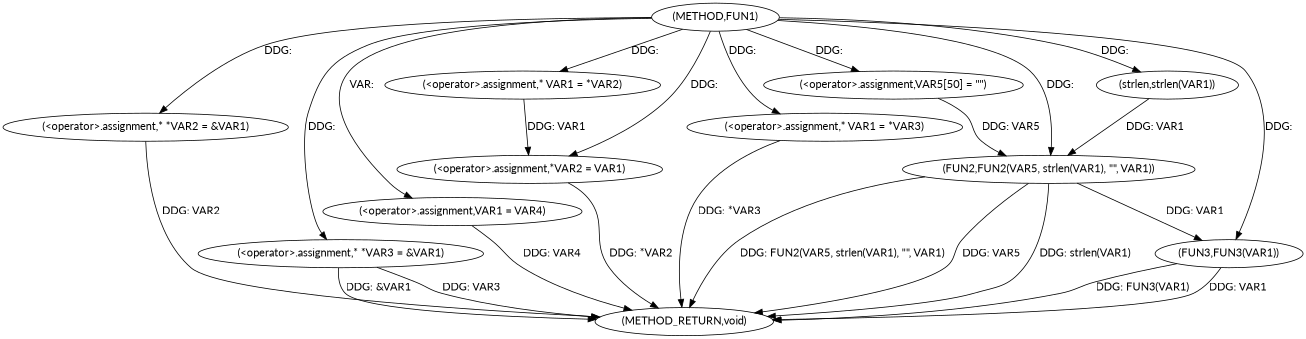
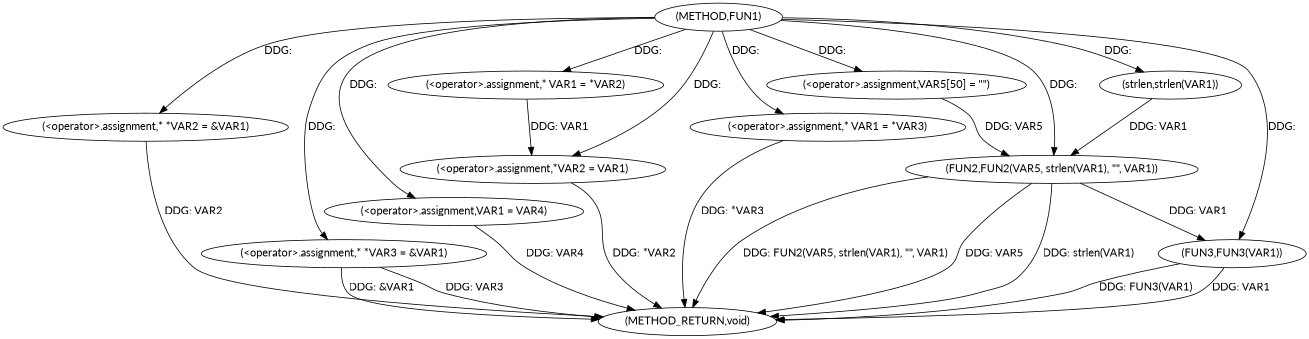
(363, 85) -> (365, 85)
